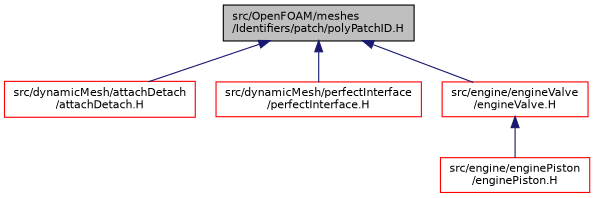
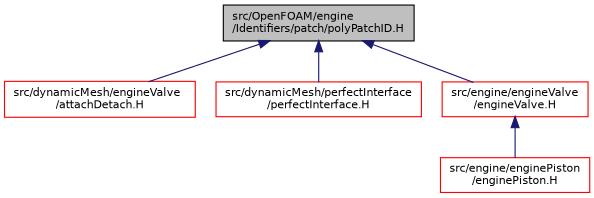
(319, 23) -> (319, 23)
(100, 99) -> (100, 99)
